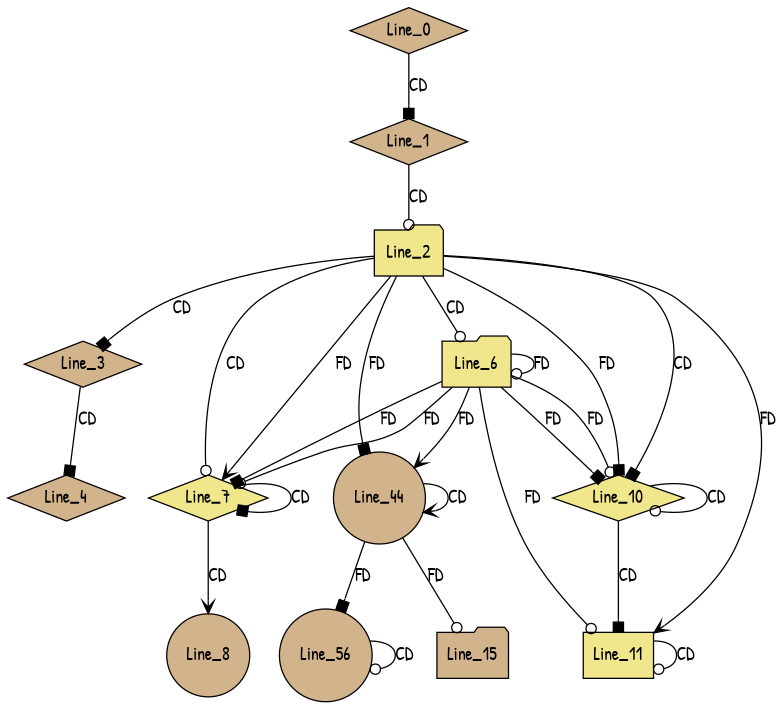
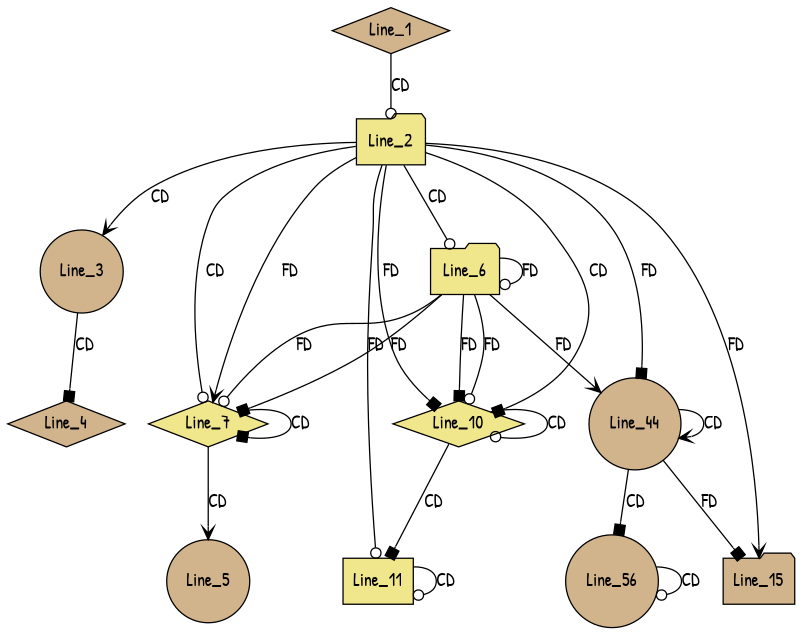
(409, 31) -> none
none -> (686, 261)
(235, 278) -> (224, 159)
(730, 351) -> (368, 366)
(83, 364) -> (82, 272)
(513, 516) -> none
(363, 576) -> (636, 502)
(428, 580) -> (698, 504)
(208, 655) -> (208, 581)
